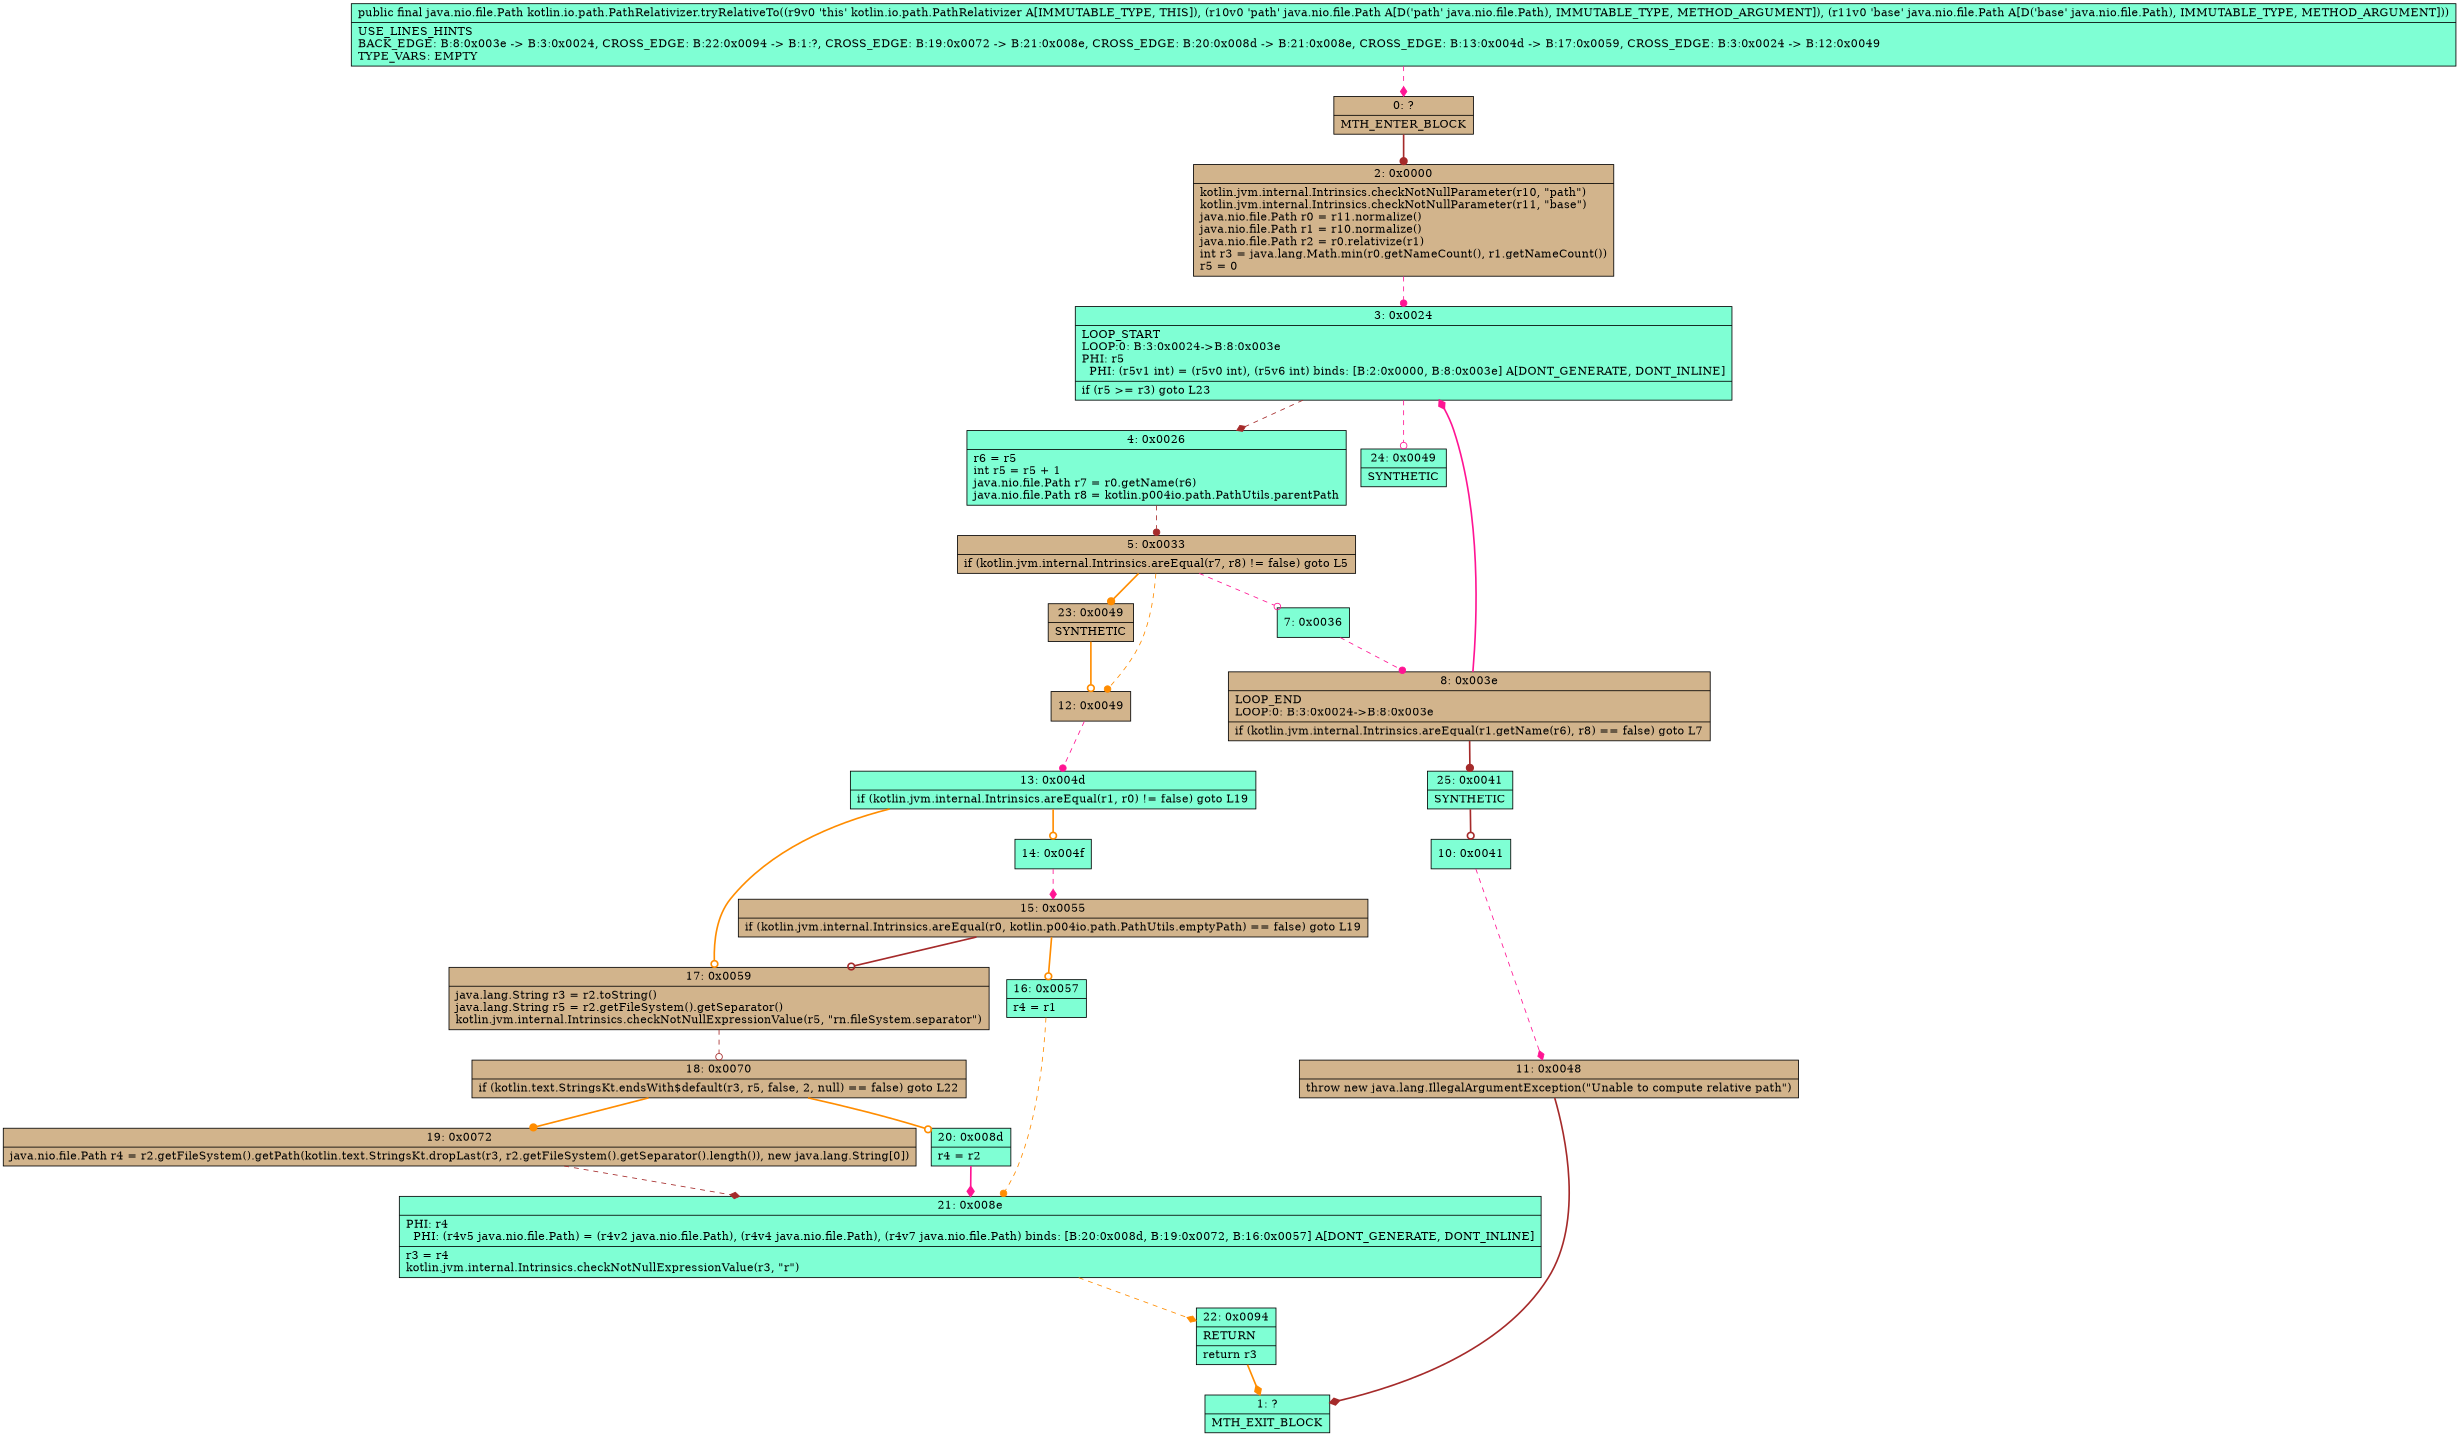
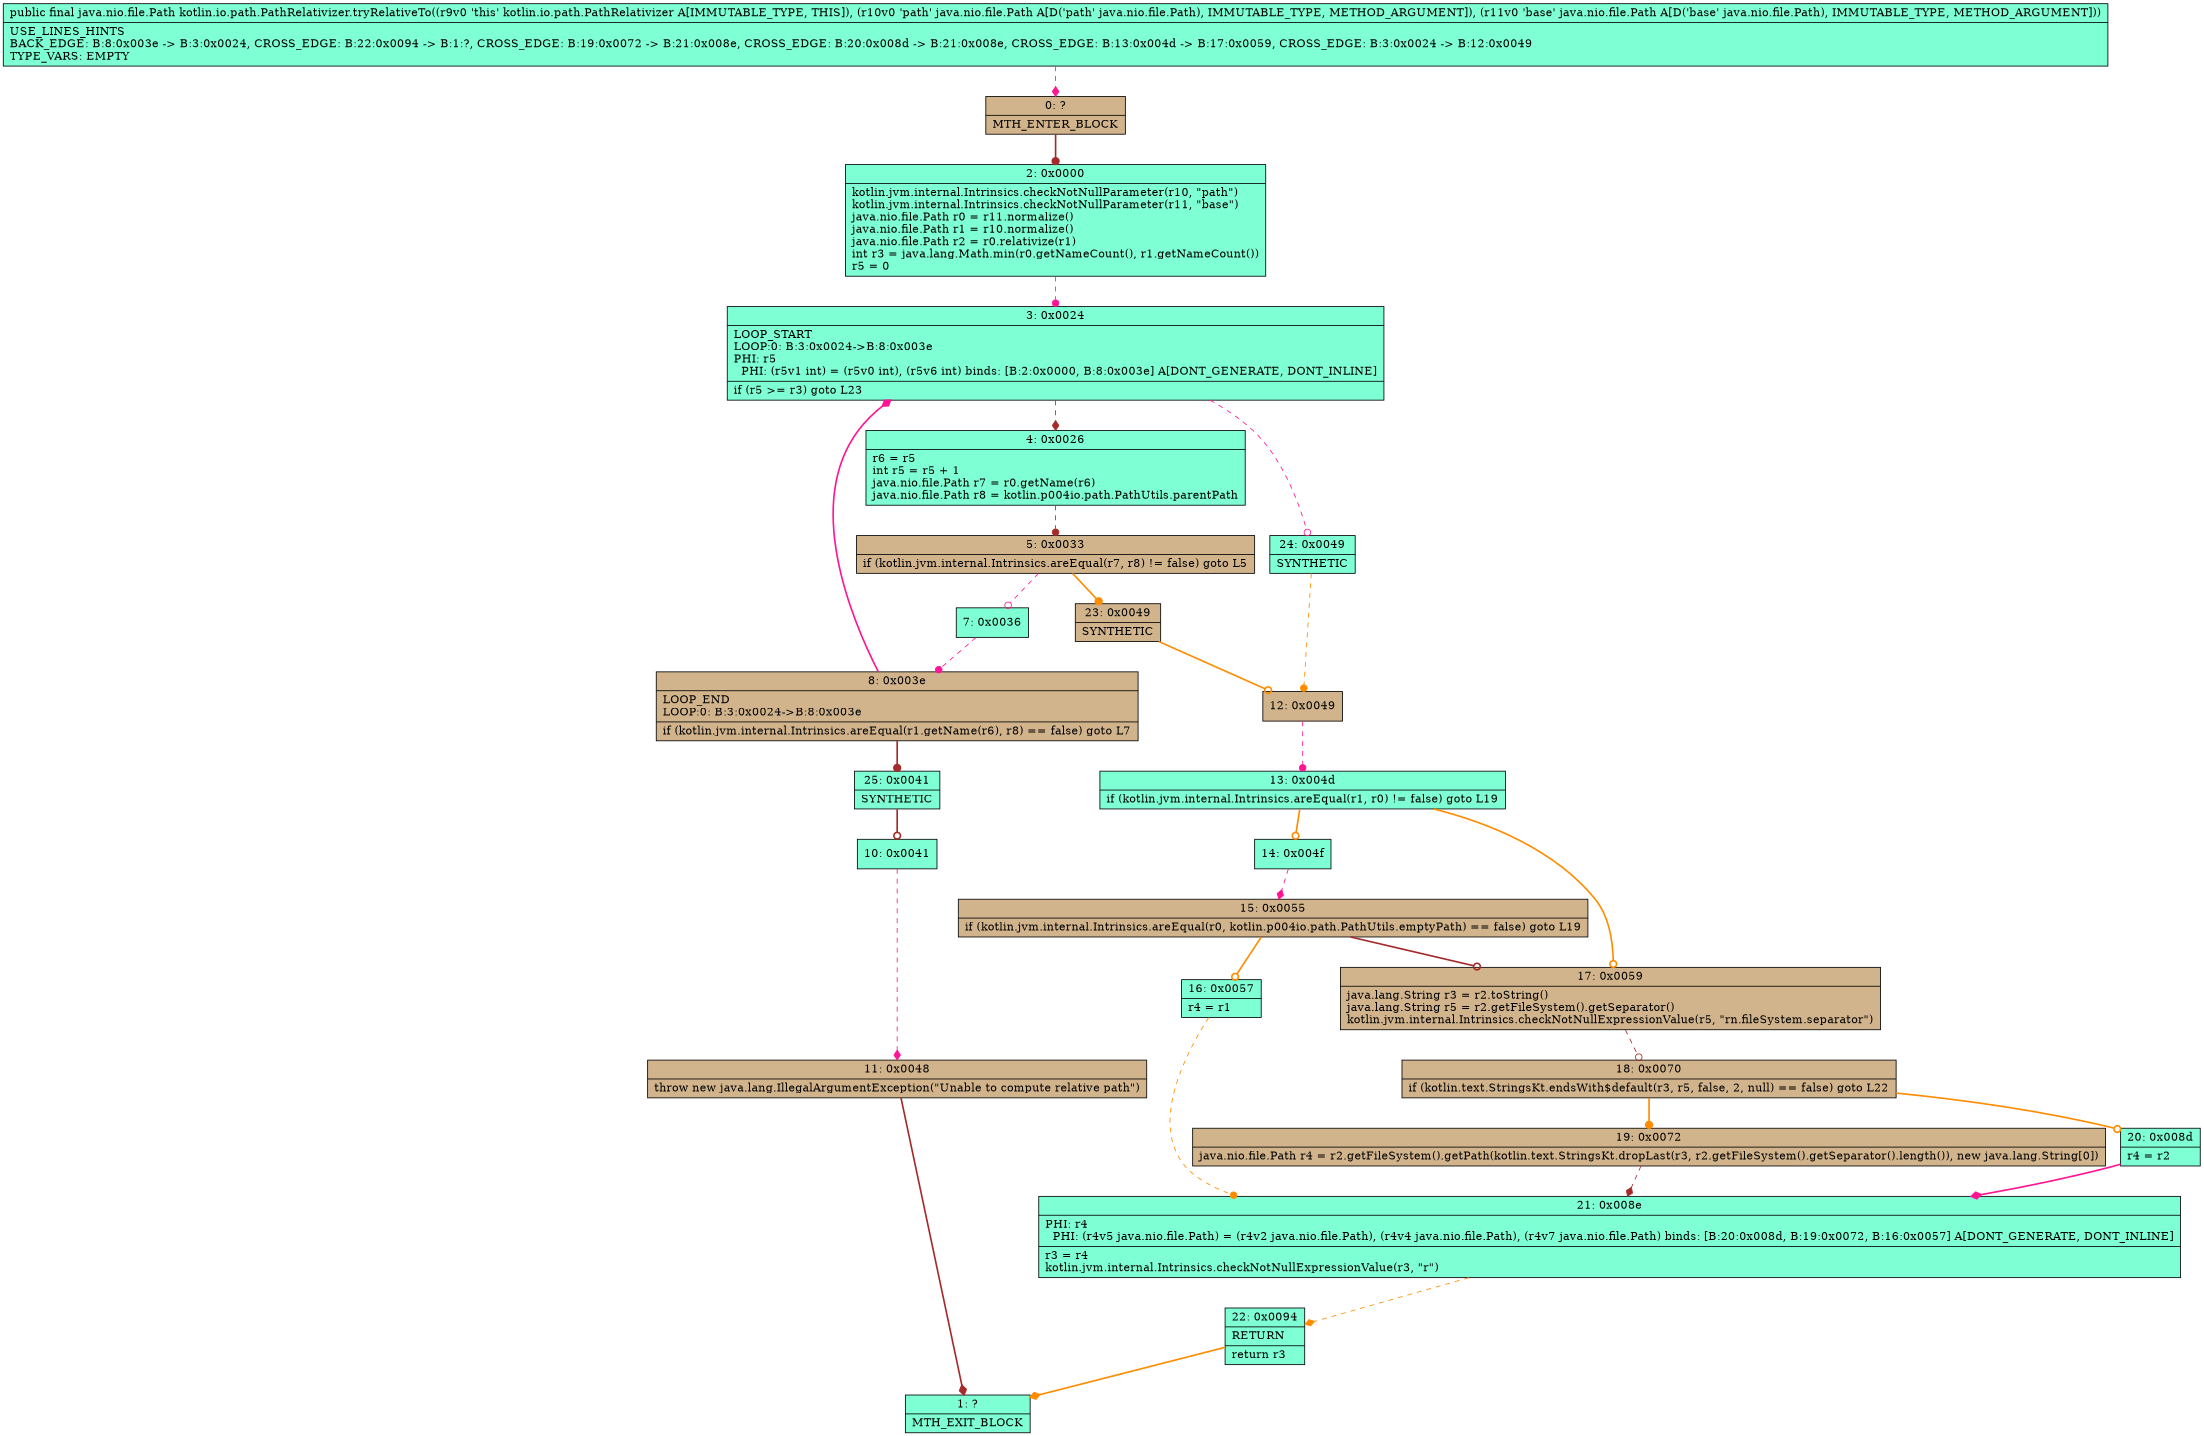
(1404, 220) -> (1056, 220)
(1144, 635) -> (1308, 629)
